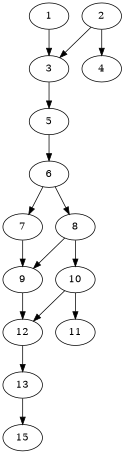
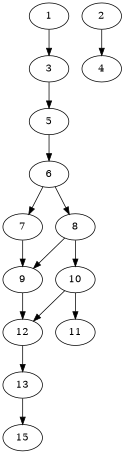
(78, 40) -> none
